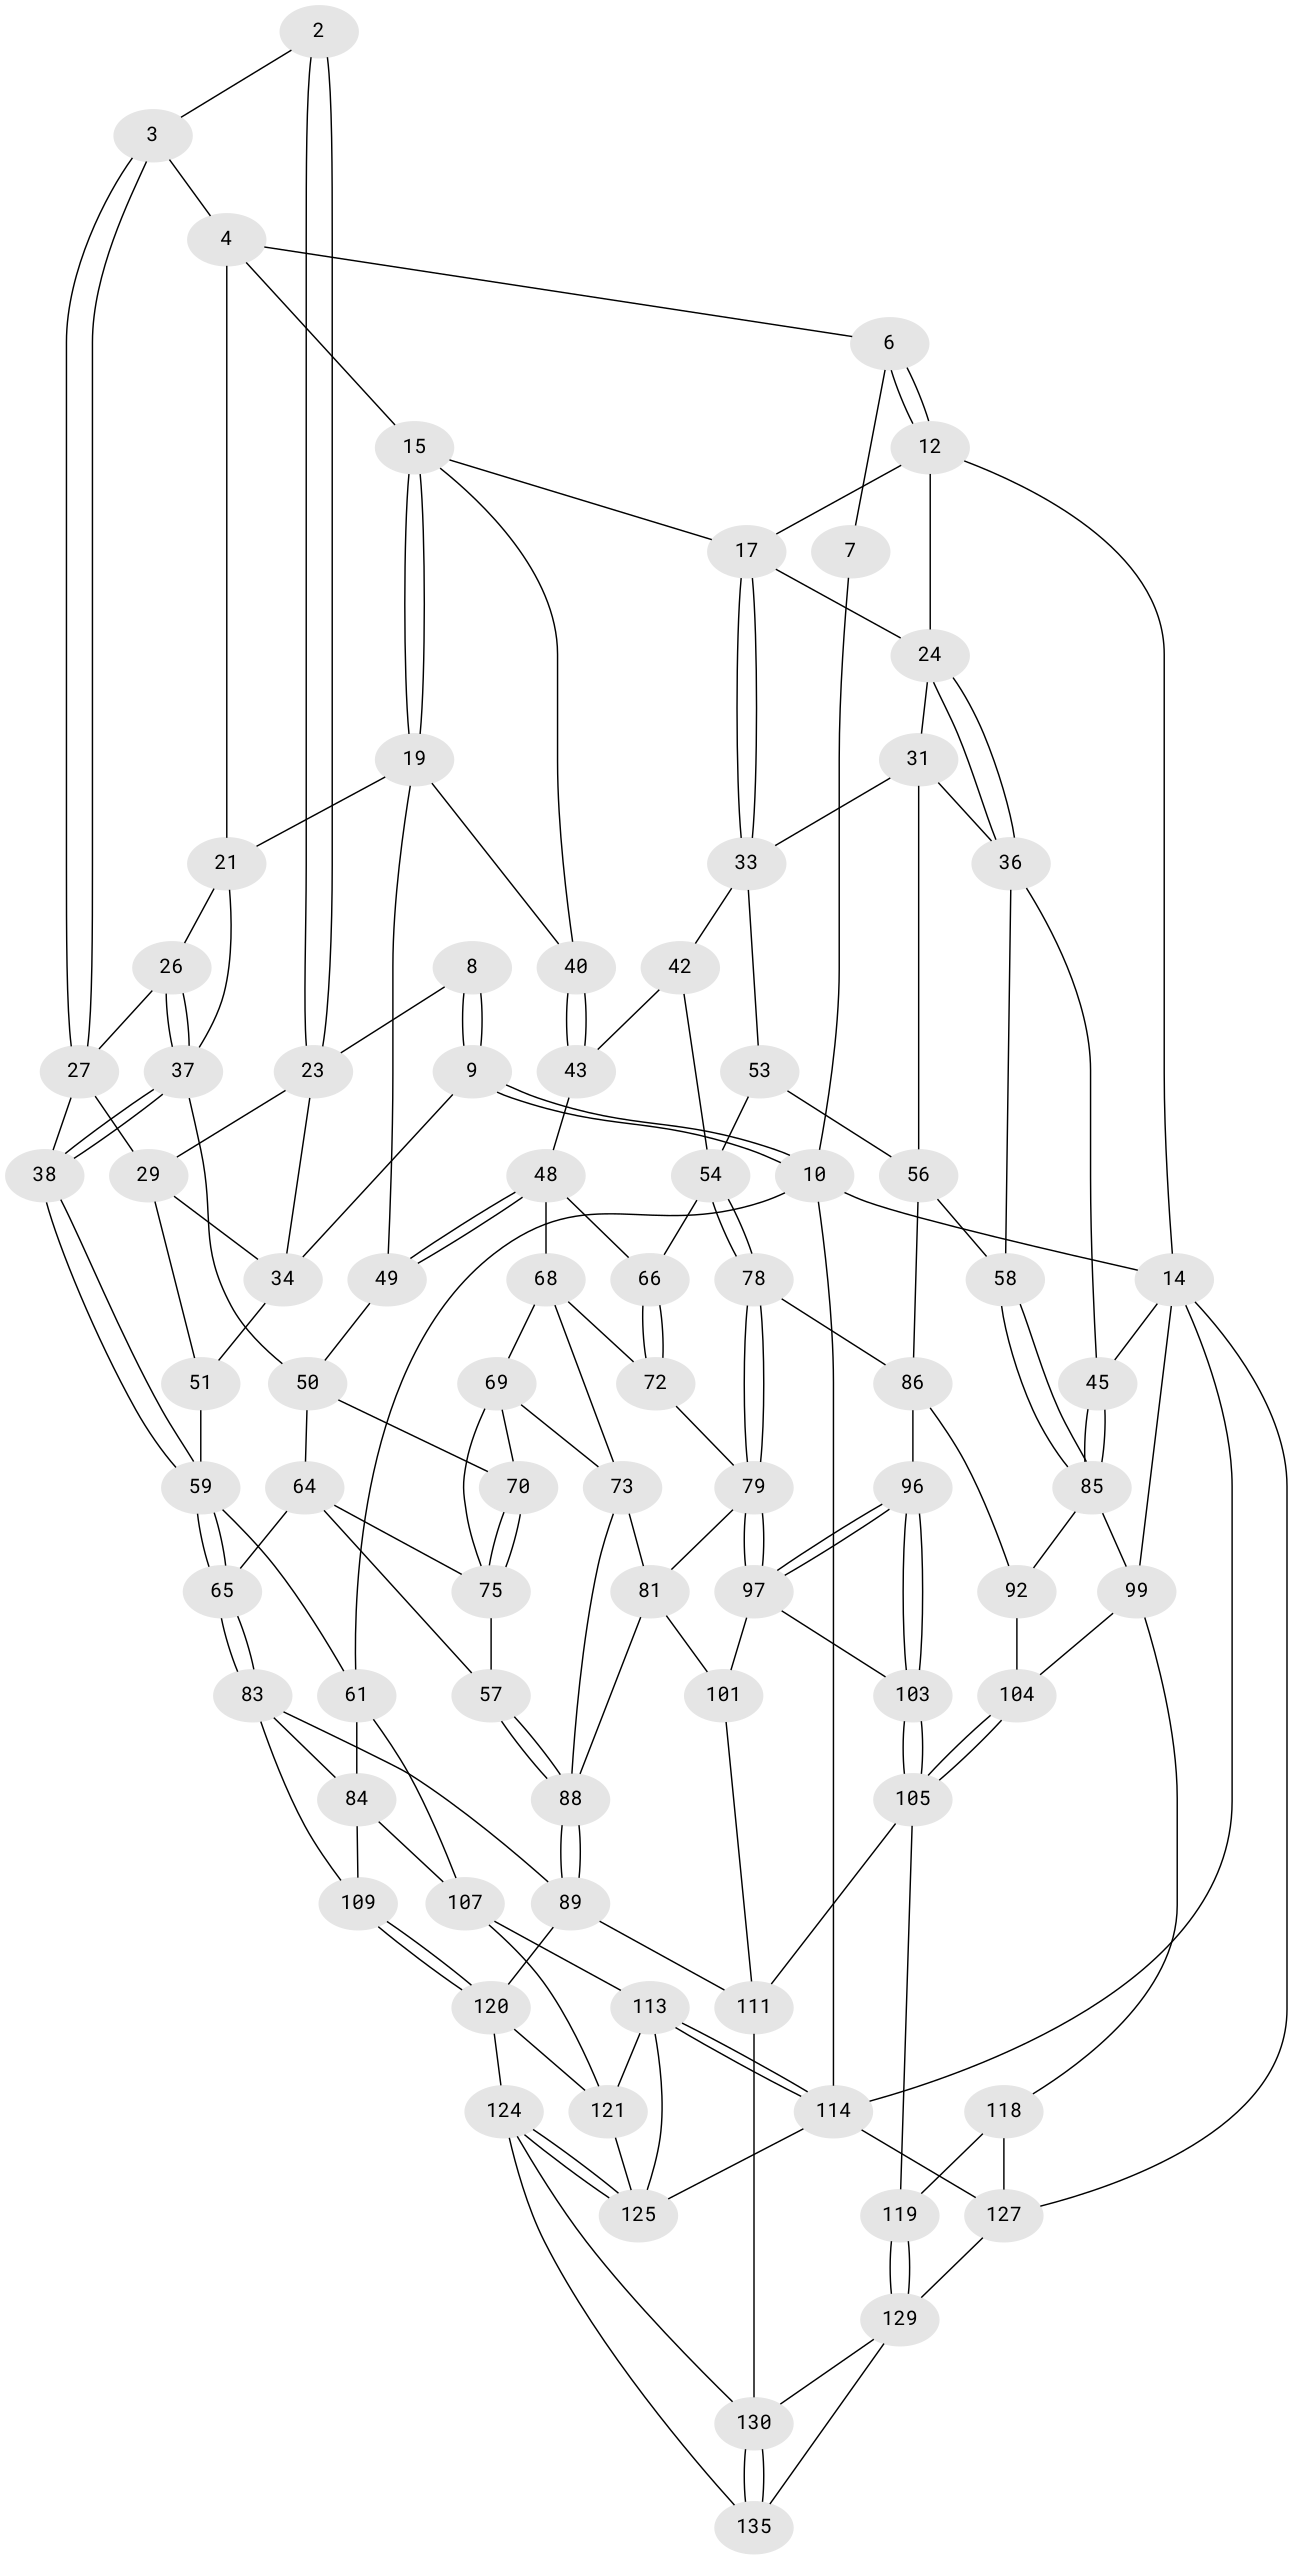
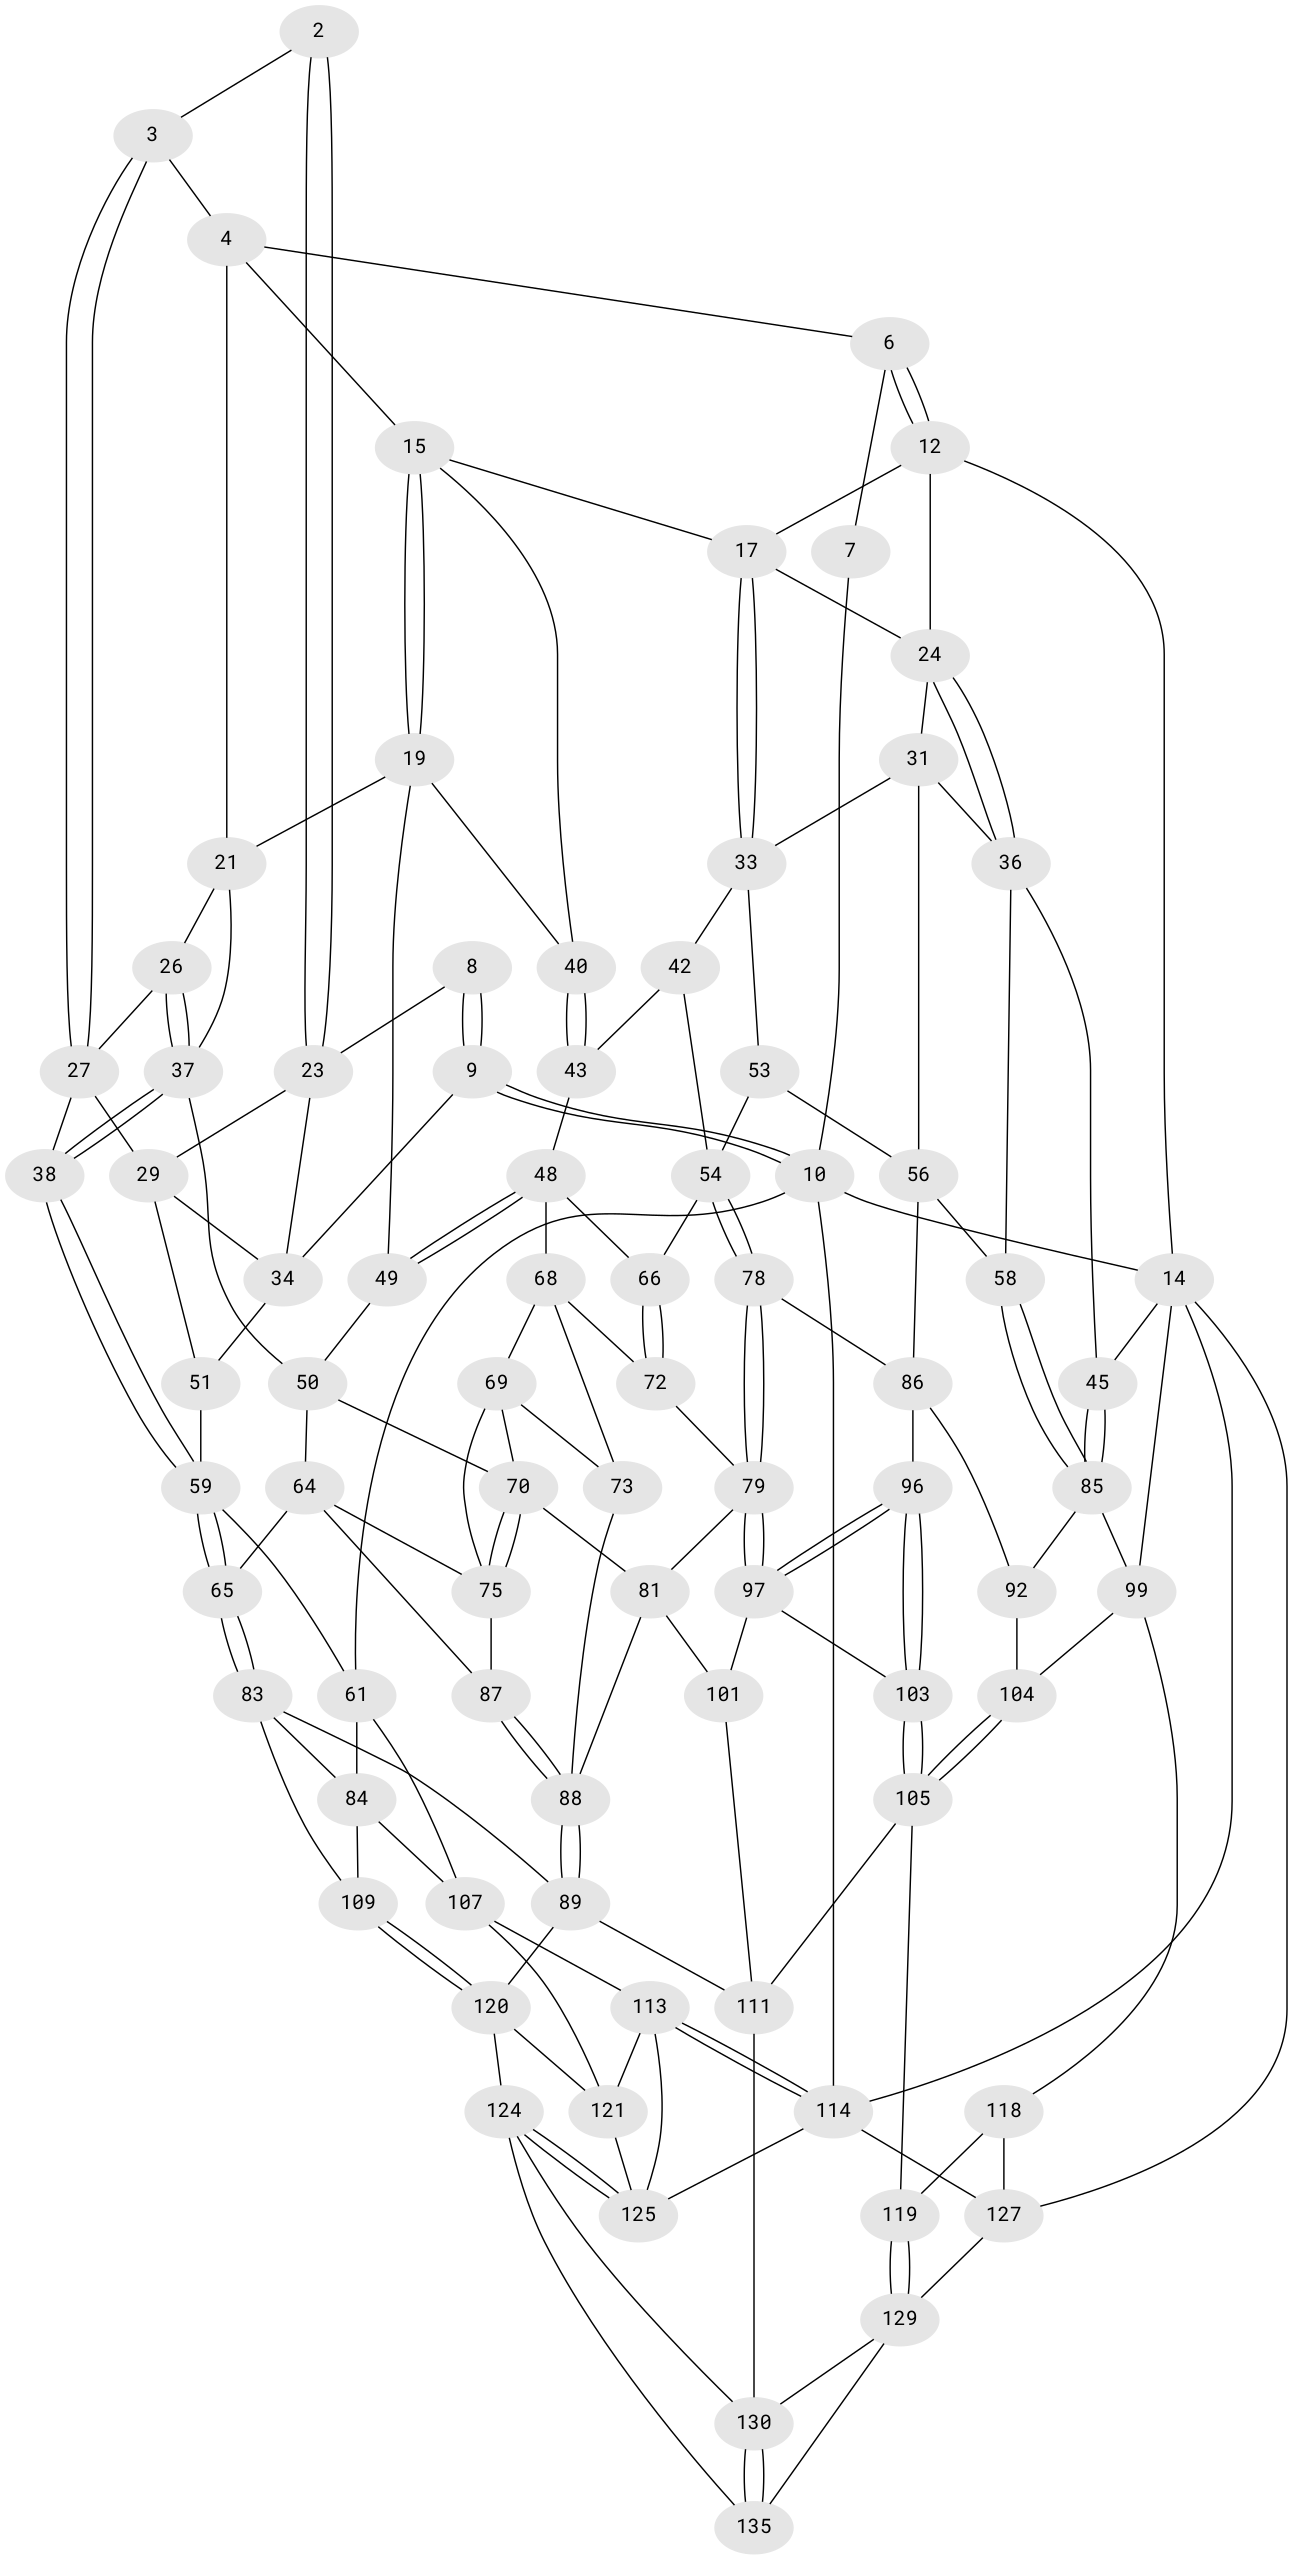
(636, 1540) -> (584, 1540)
(491, 1696) -> (491, 1696)
